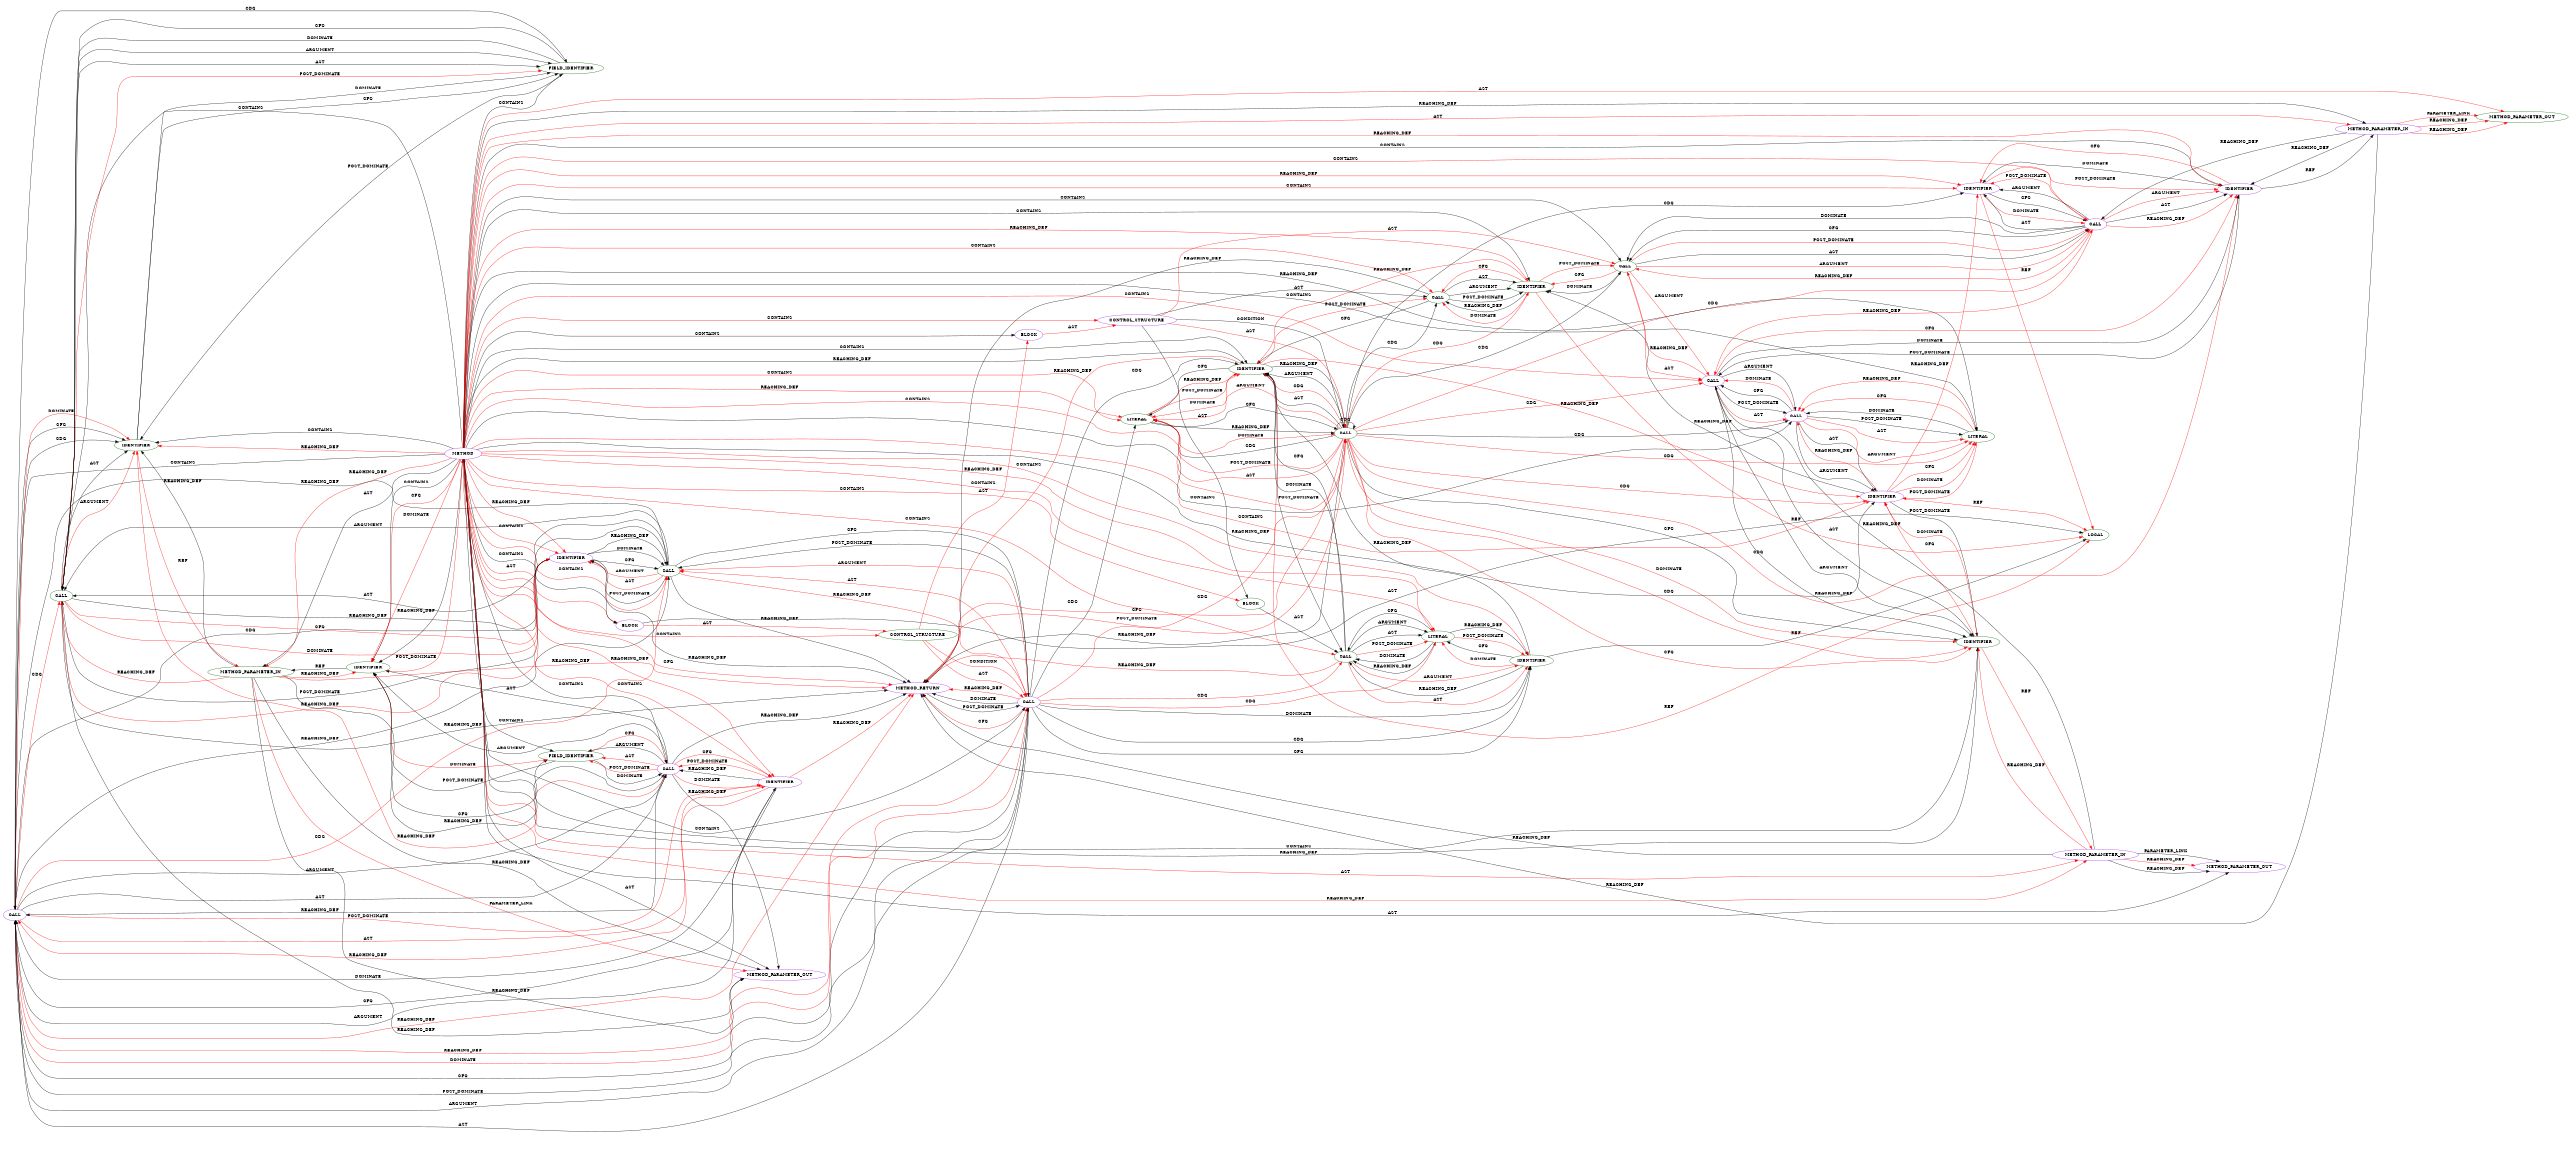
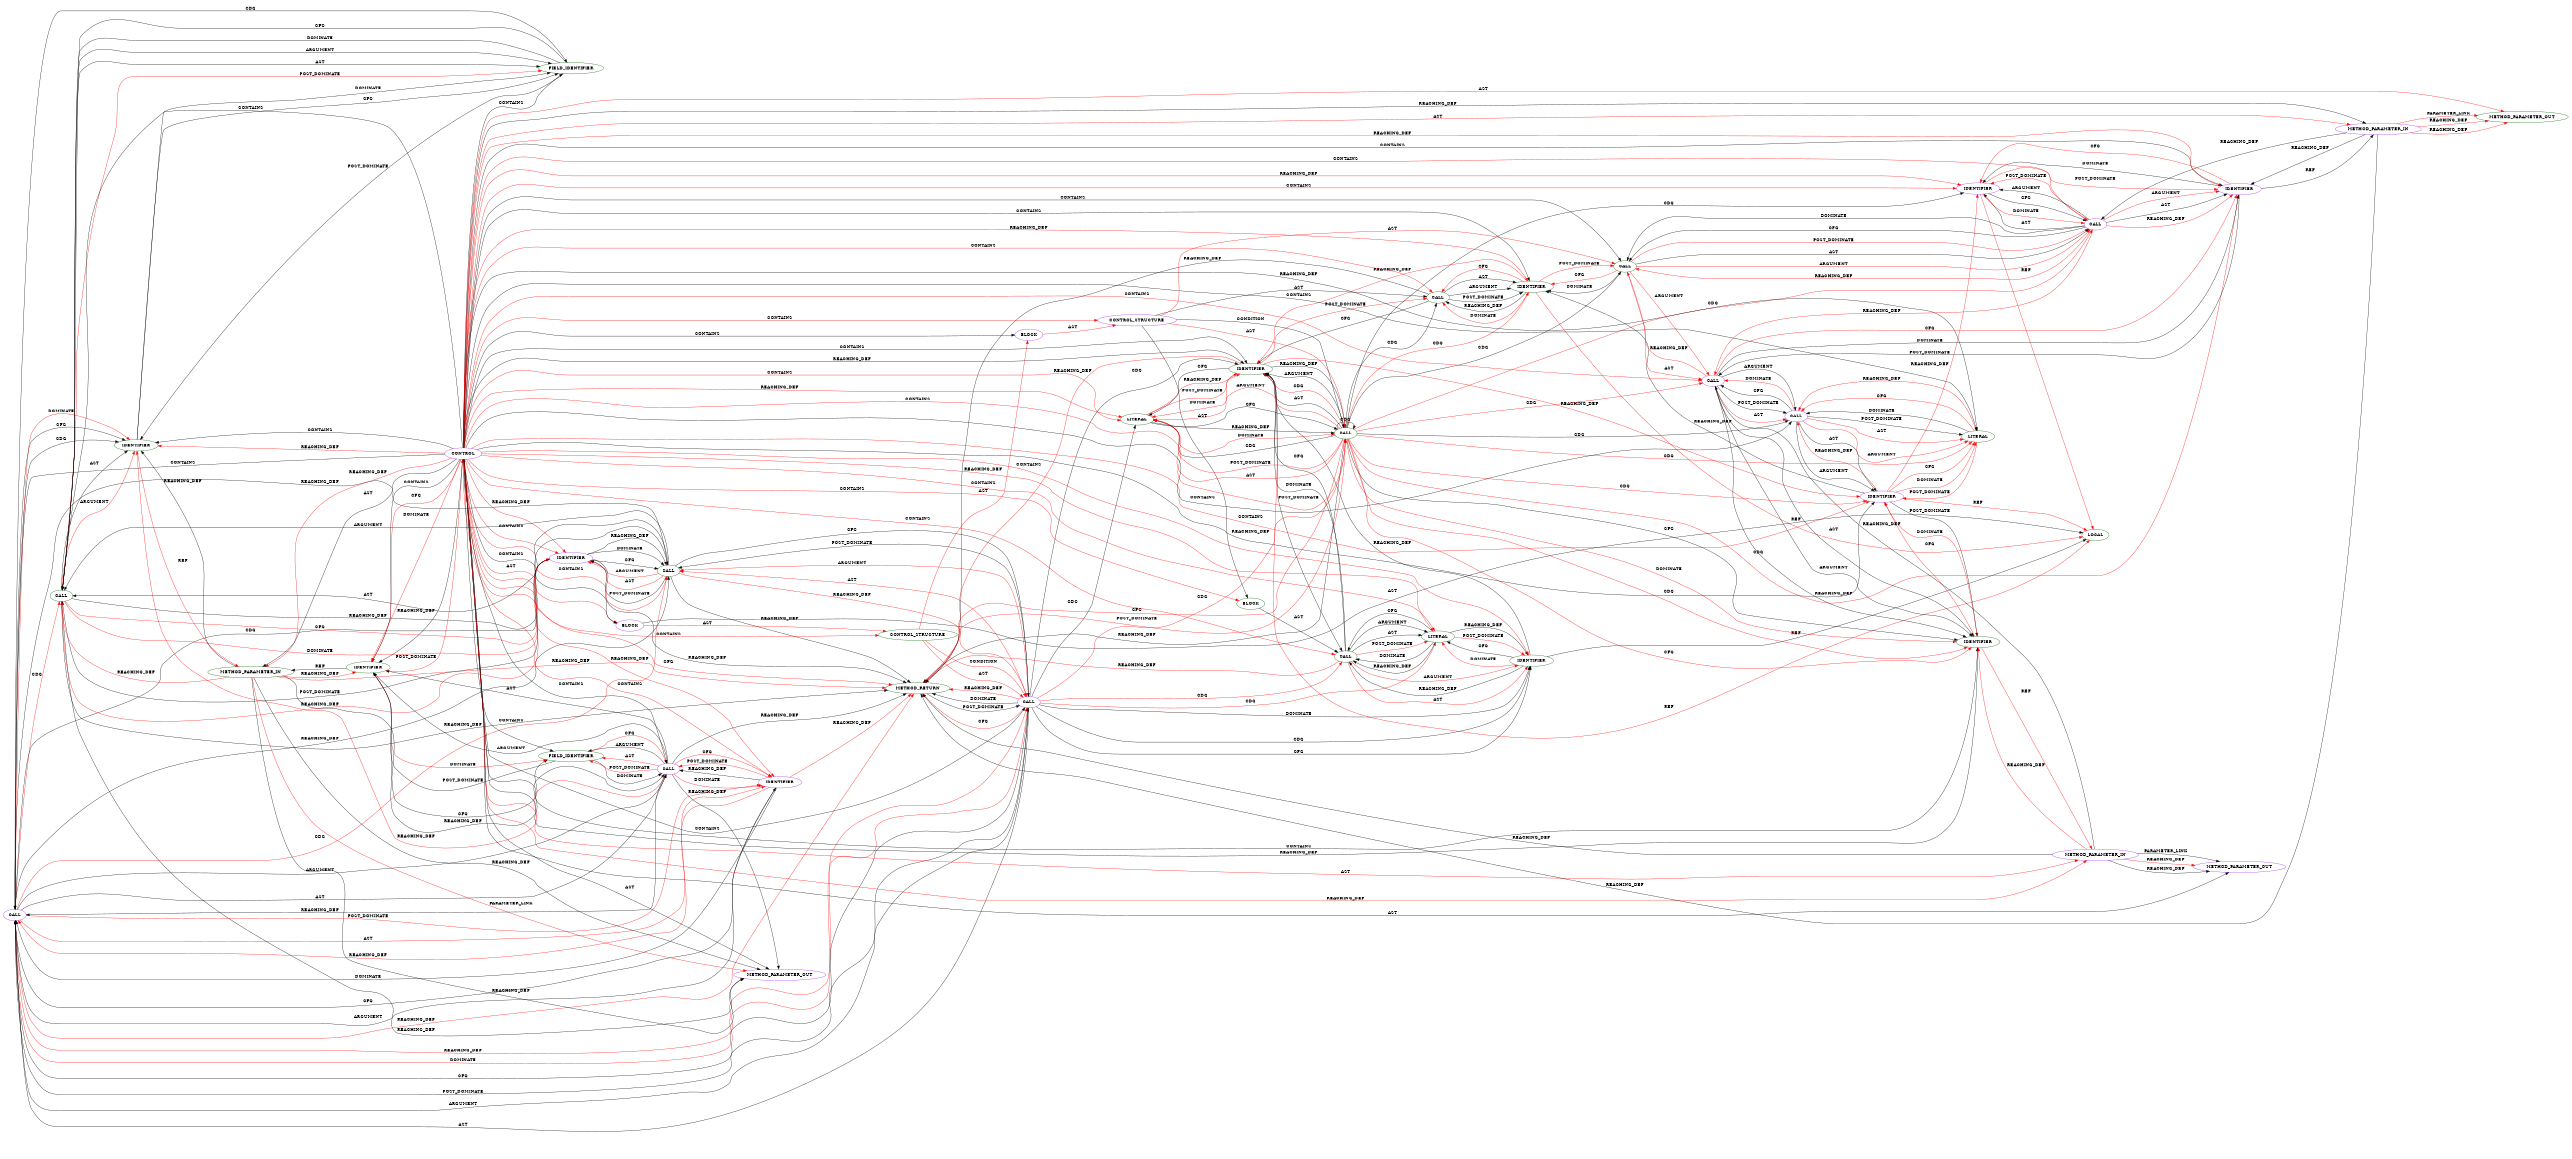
(463, 454) -> (463, 454)
(918, 688) -> (918, 688)
